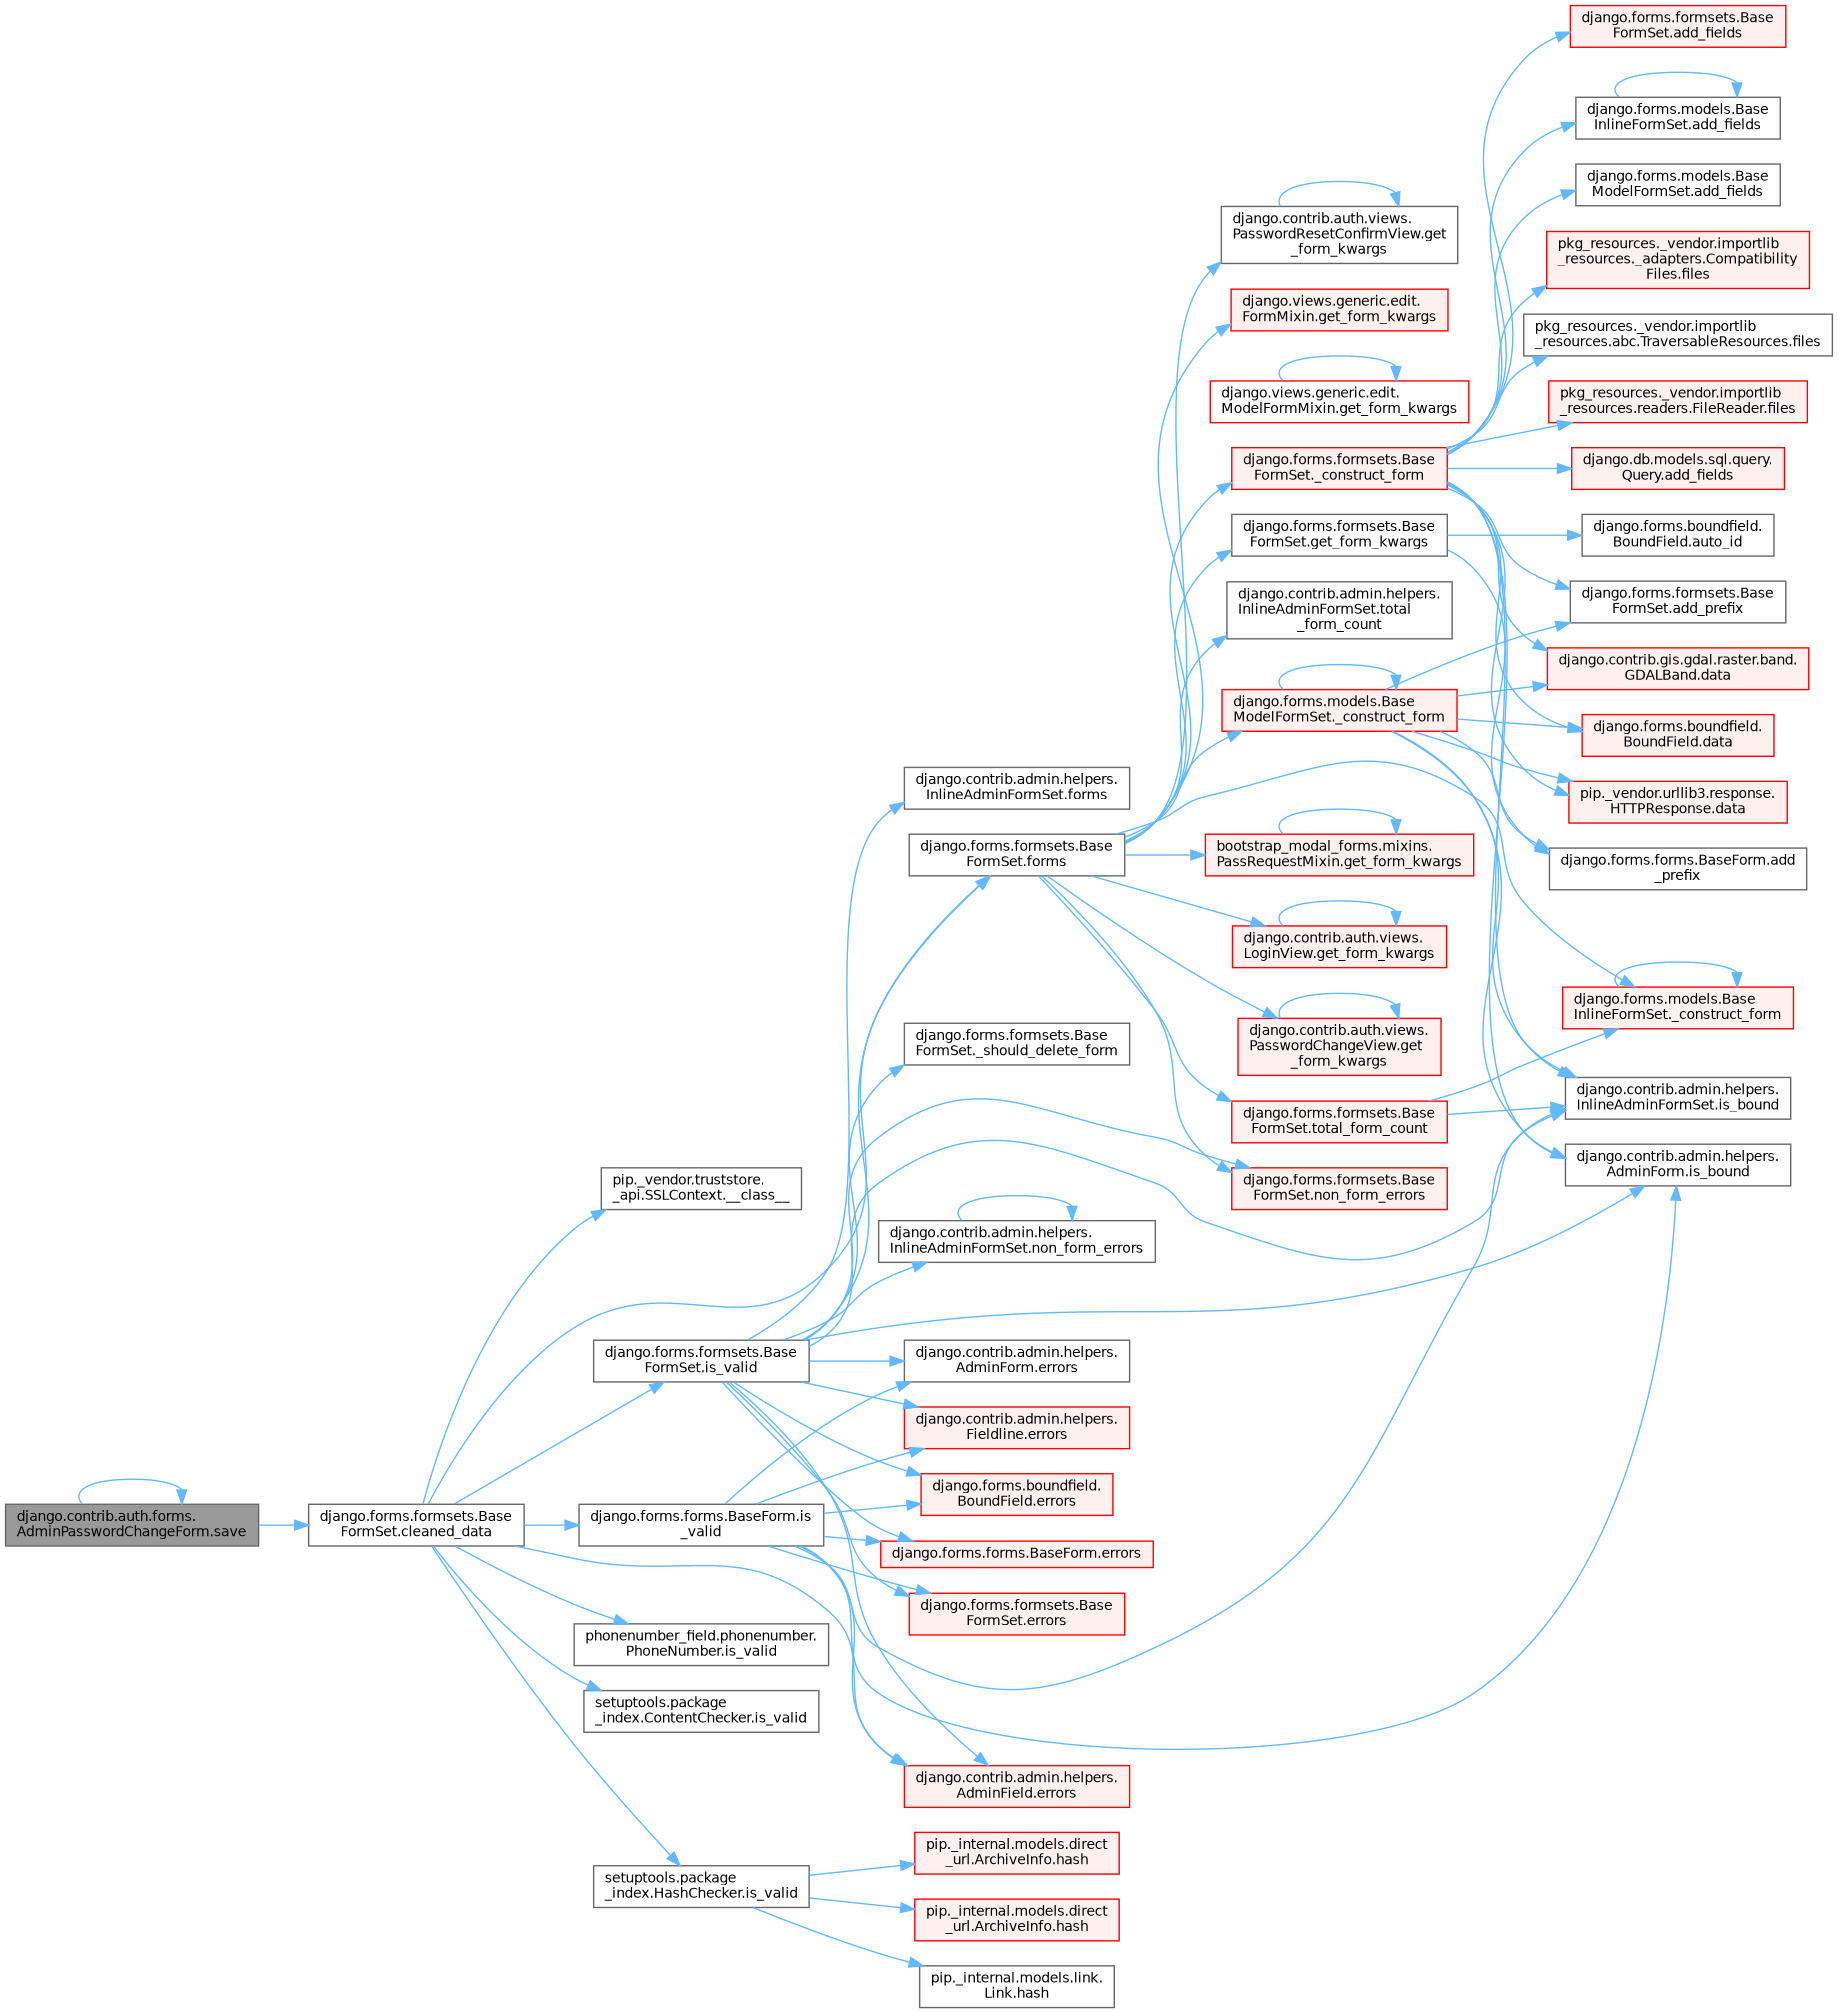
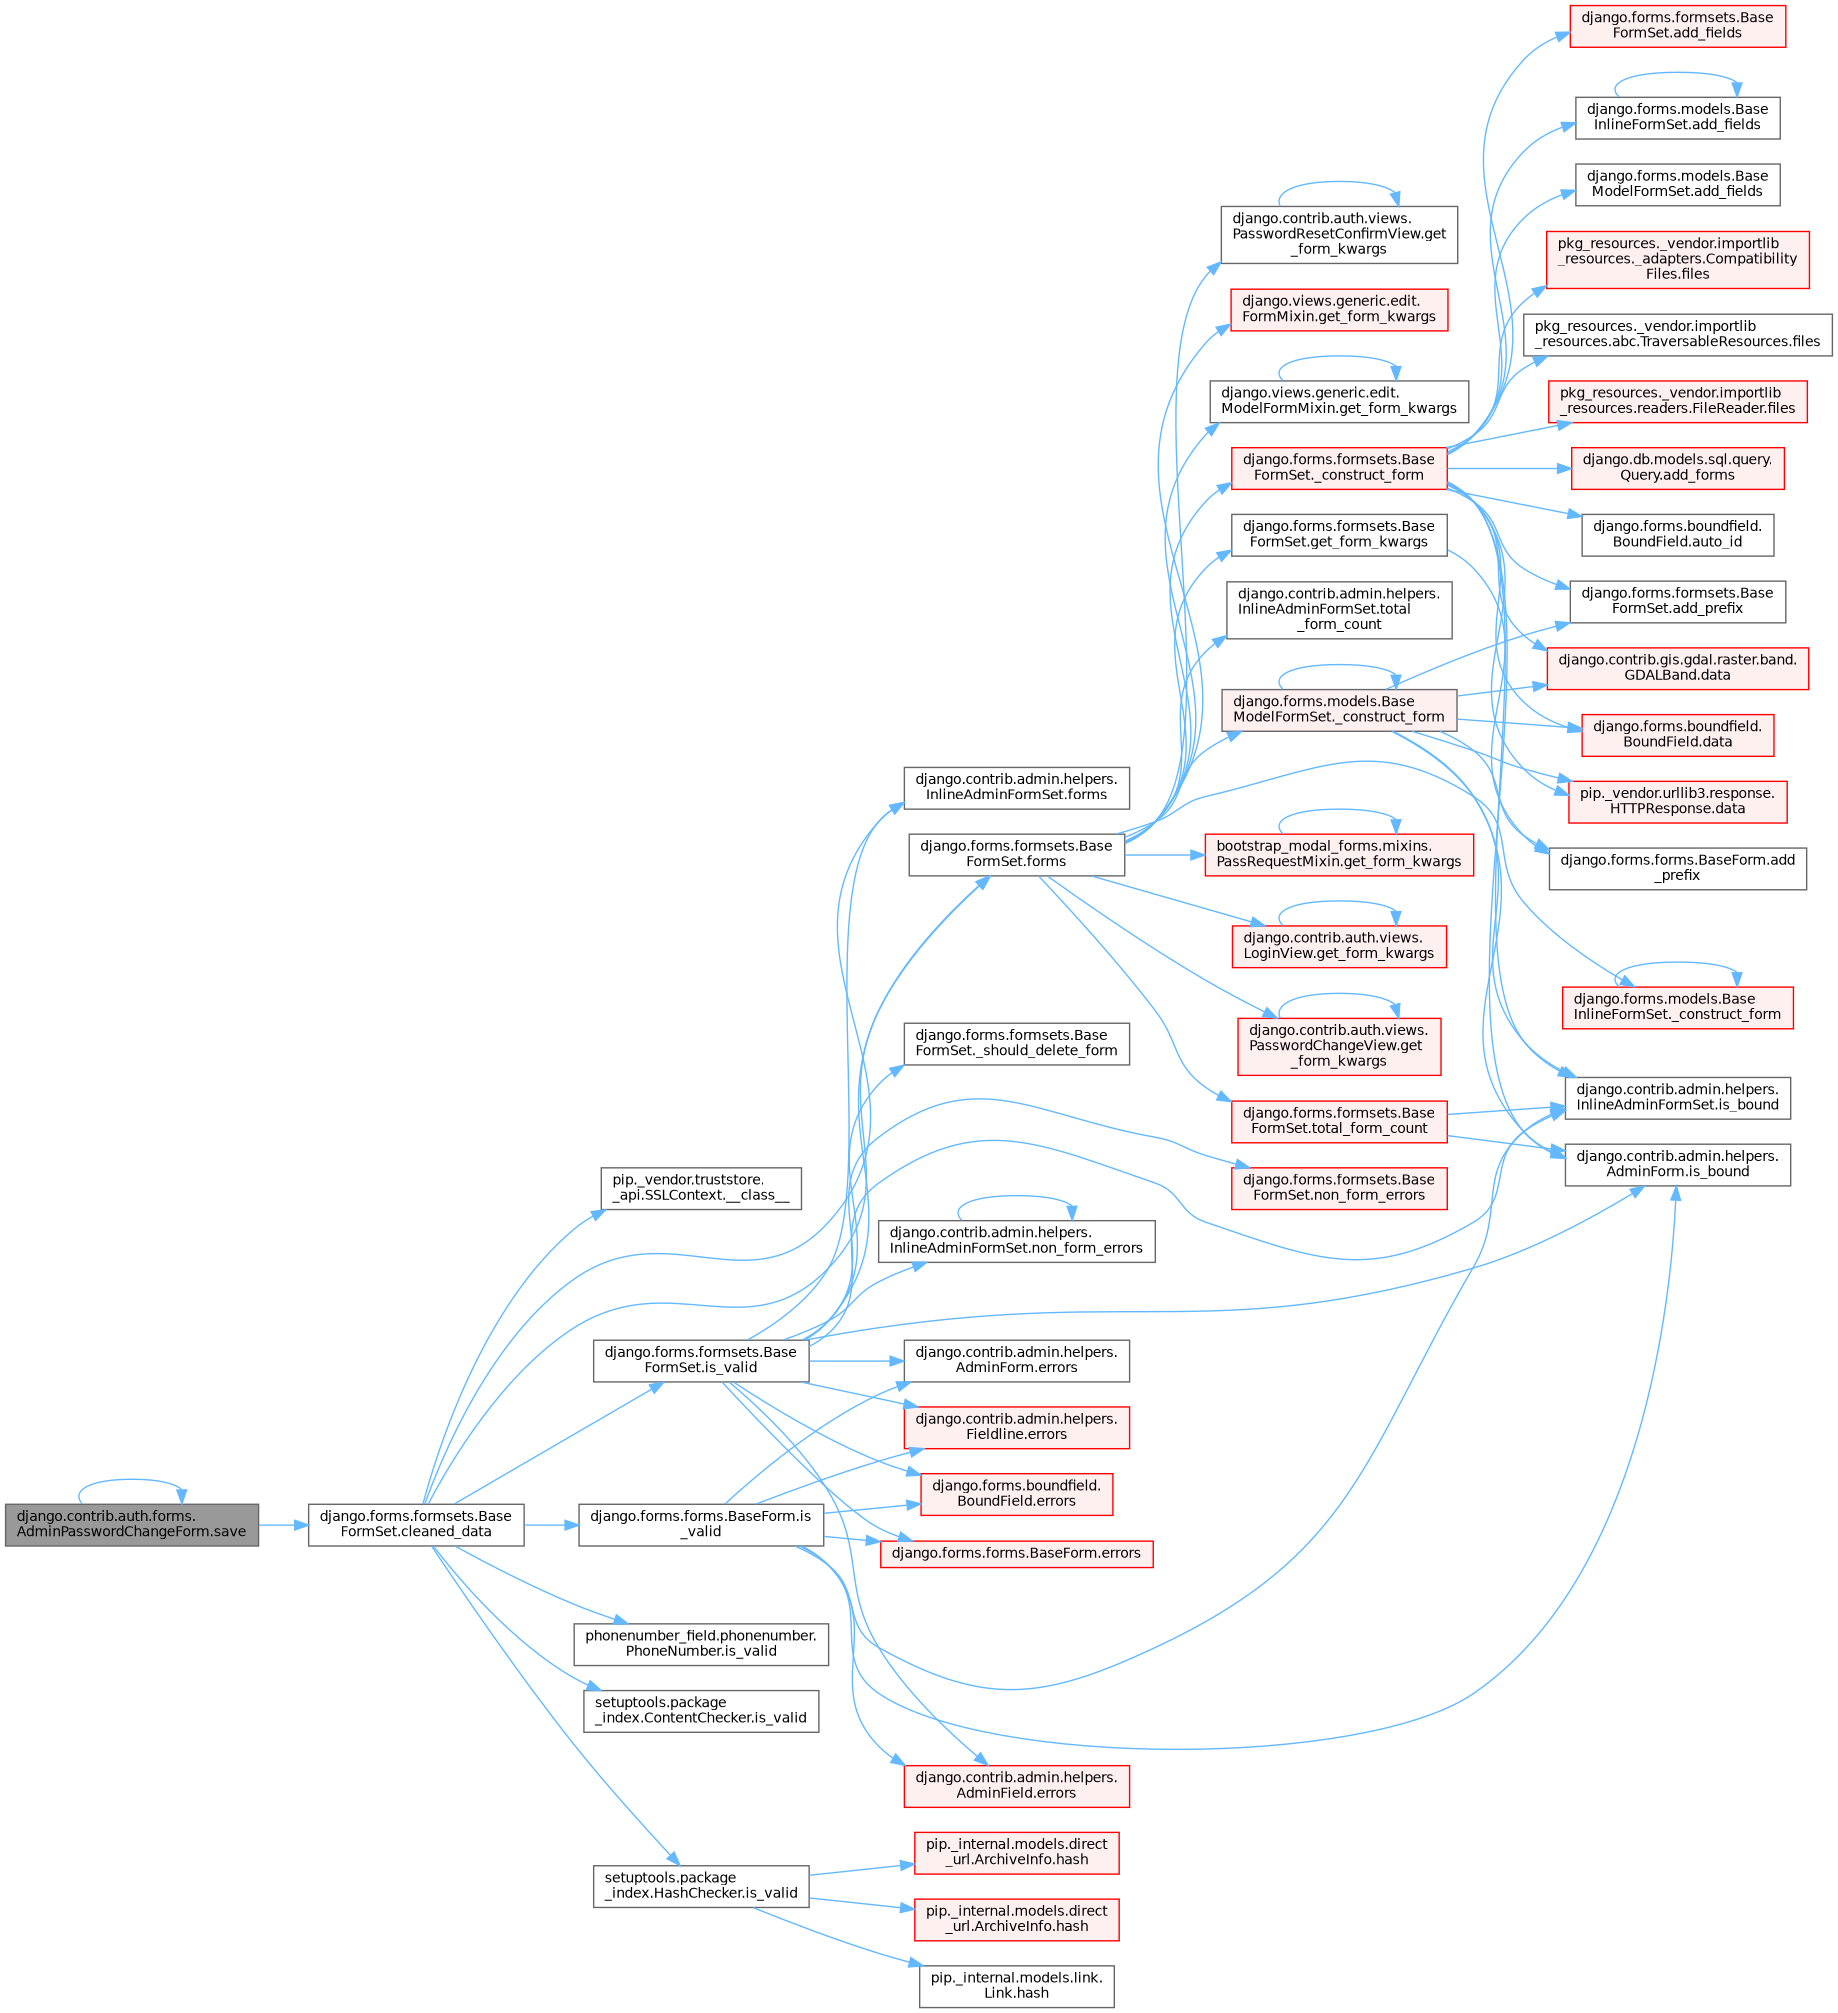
(1340, 402) -> (1340, 402)
(1678, 469) -> (1678, 469)
(1508, 535) -> (1507, 502)
(1340, 710) -> (1340, 710)
(1173, 1068) -> (1184, 645)
(1517, 1068) -> (1499, 1142)
(761, 1573) -> (787, 1251)
(1017, 1614) -> none
